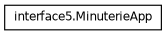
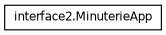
(83, 18) -> (83, 18)
